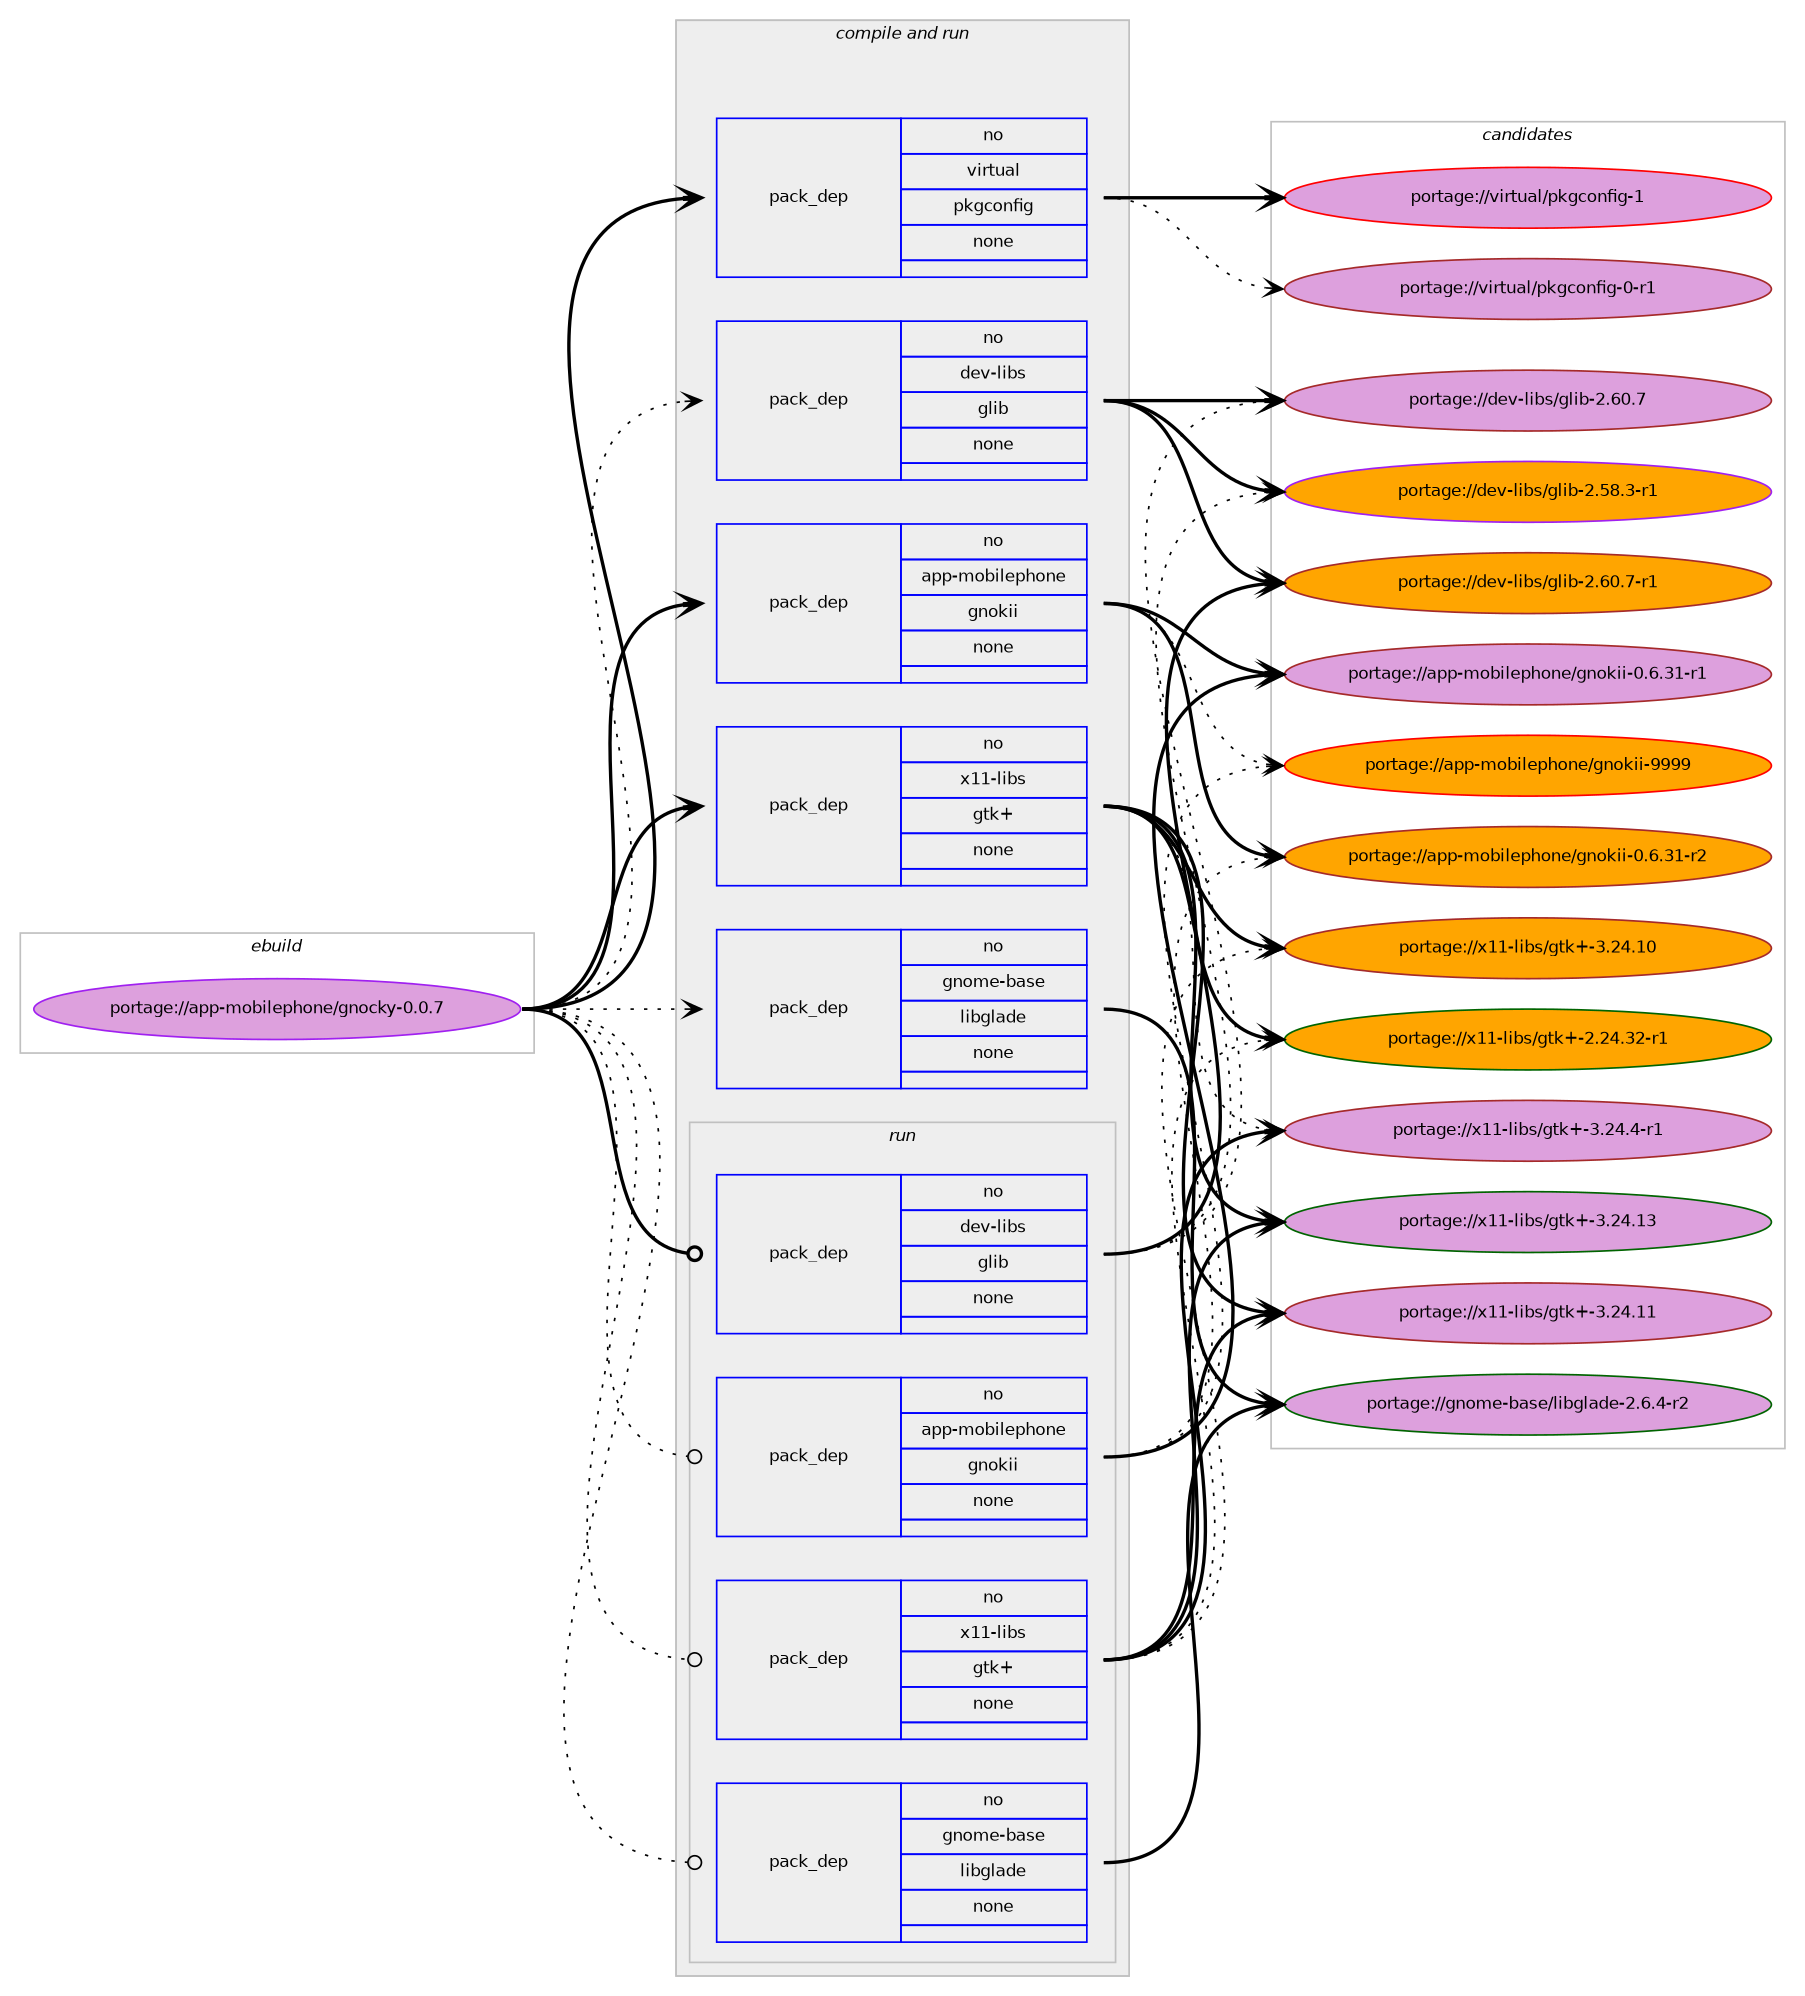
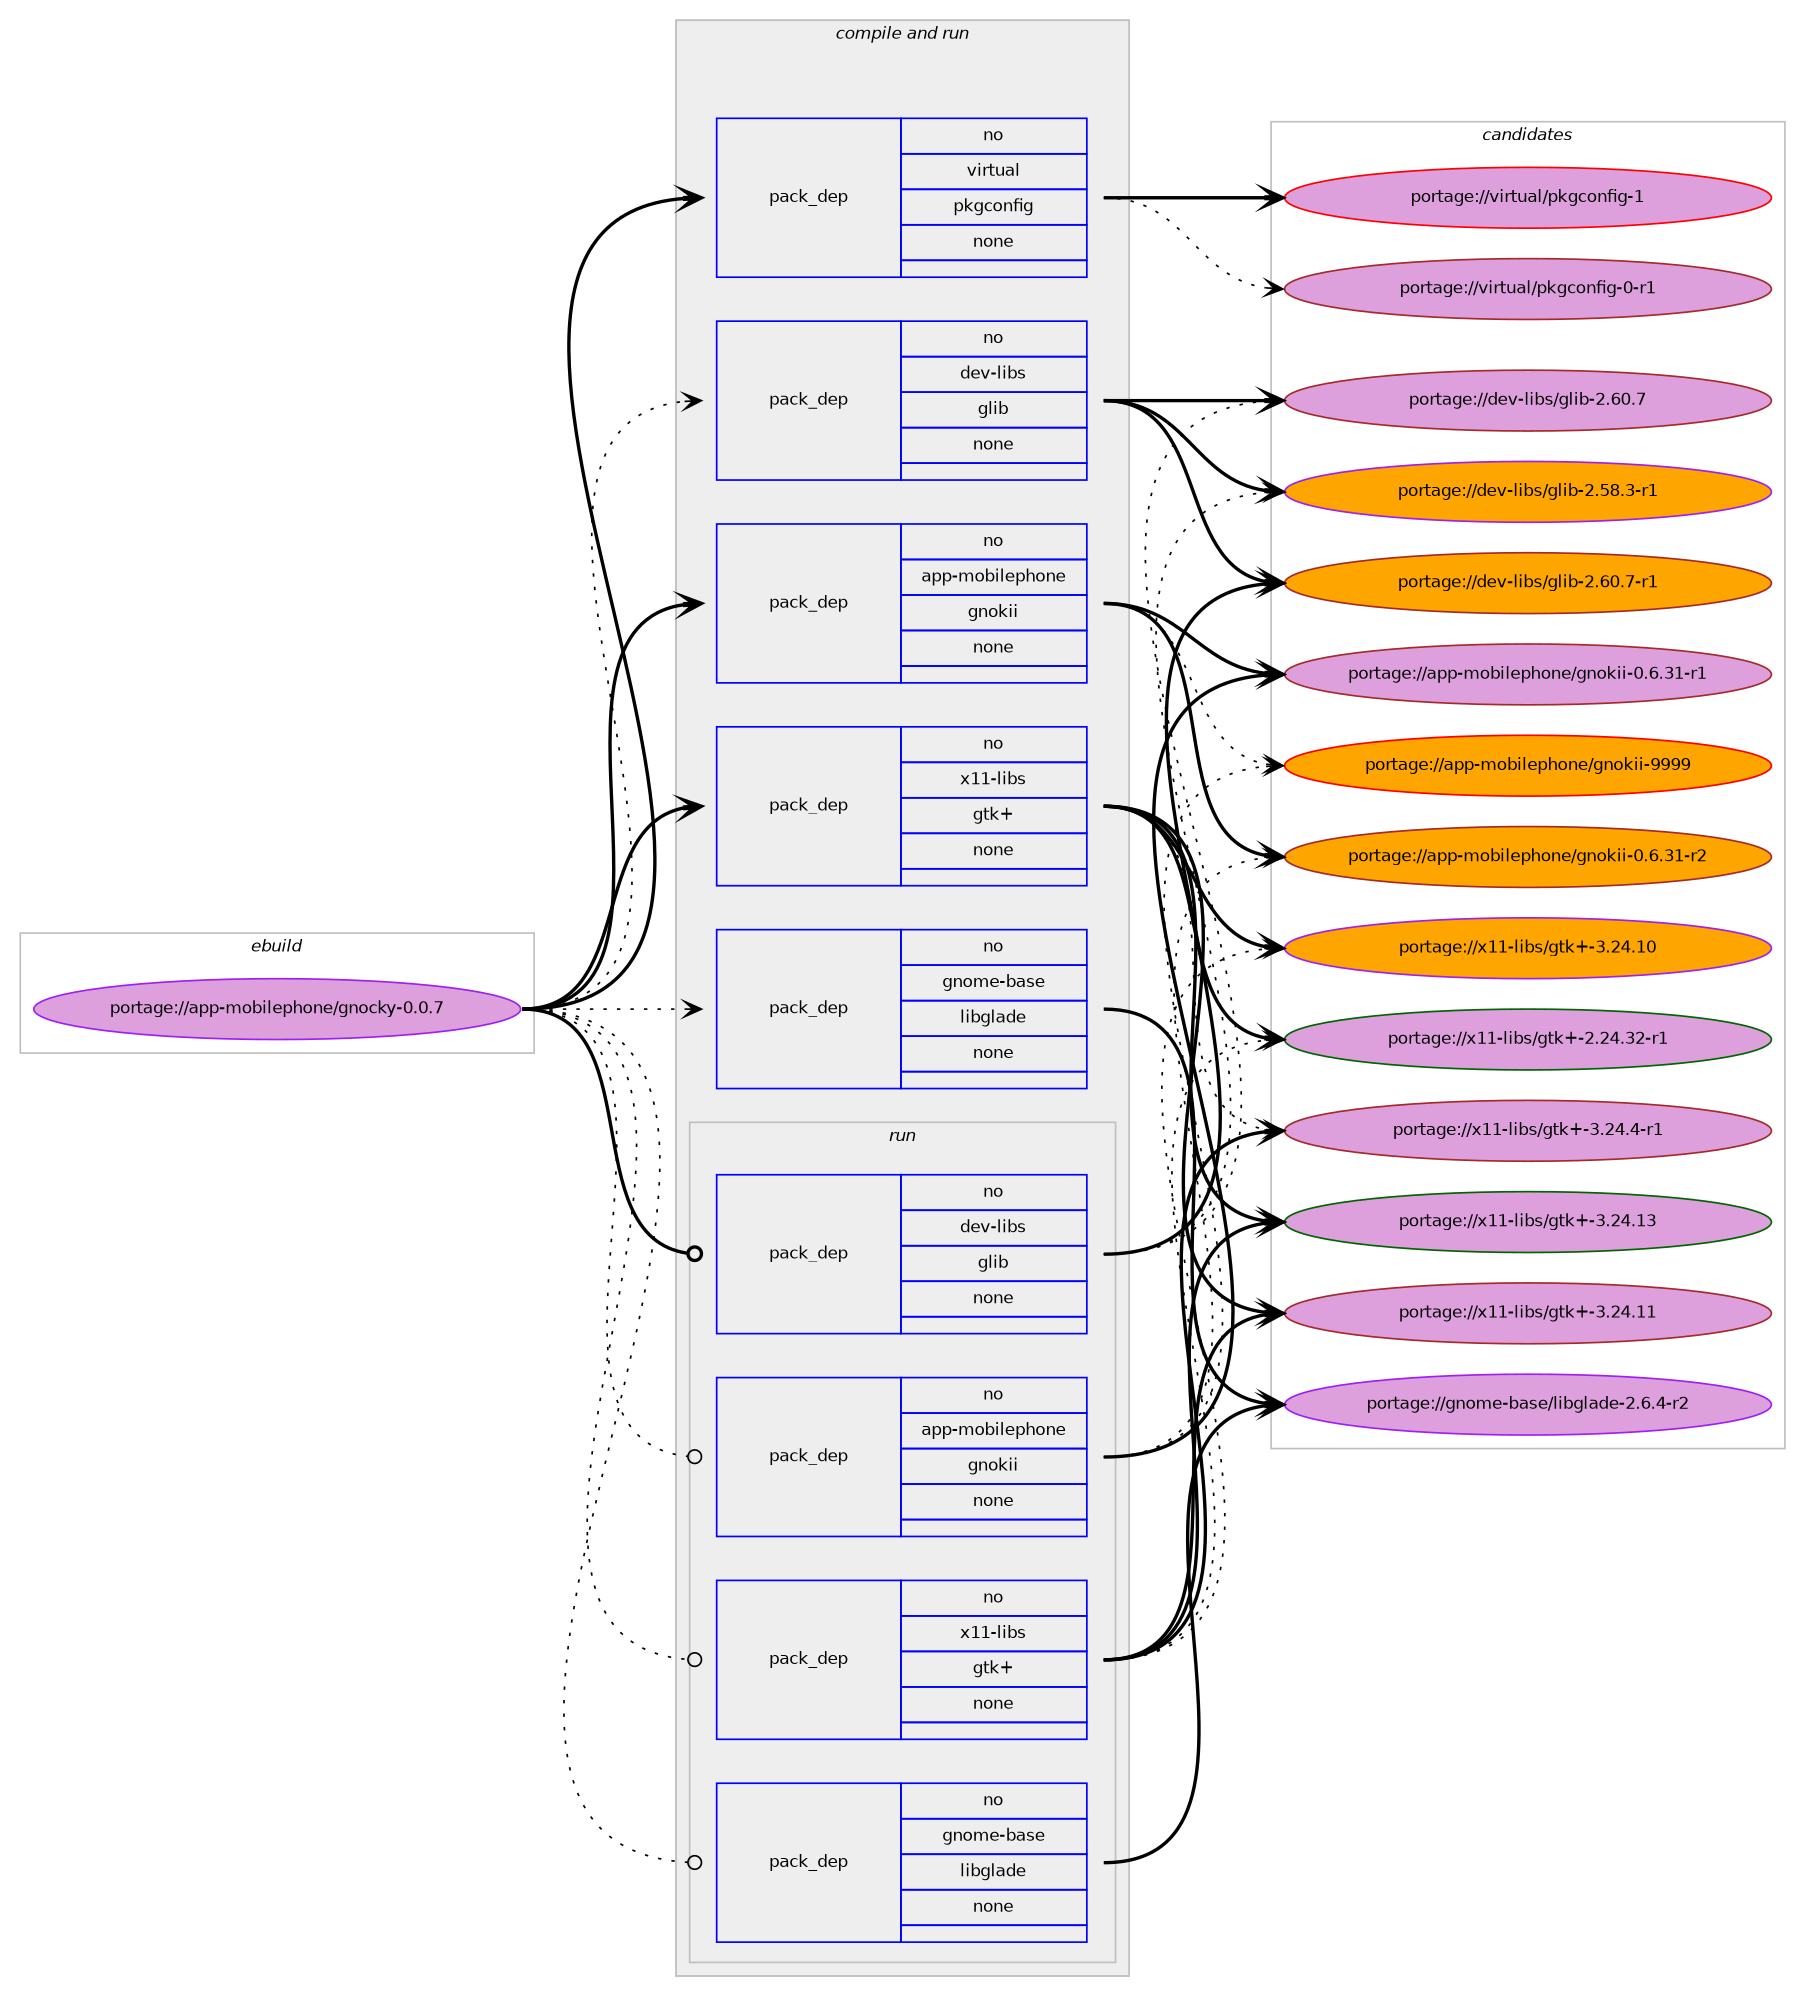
(1528, 948) -> (1528, 948)
(1528, 1040) -> (1528, 1040)
(1528, 1405) -> (1528, 1405)
